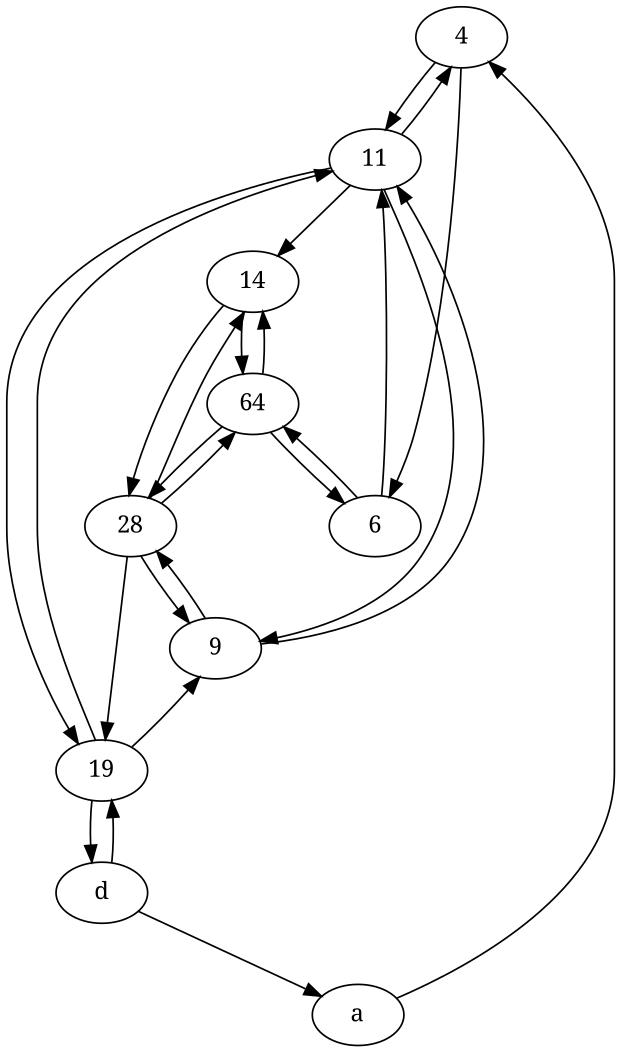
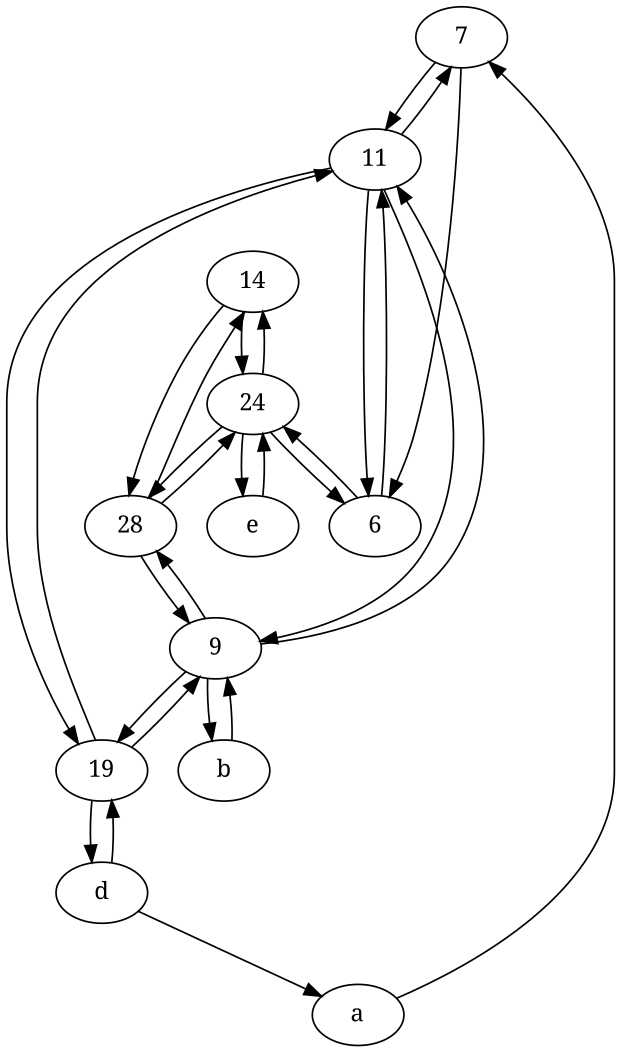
(462, 37) -> (462, 37)
(320, 215) -> (364, 334)
(253, 404) -> (253, 404)
none -> (253, 526)
(117, 640) -> (157, 700)
none -> (224, 771)
